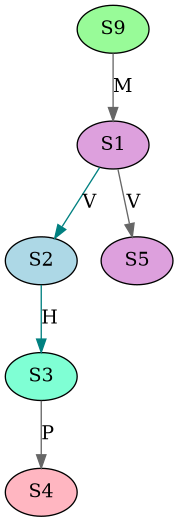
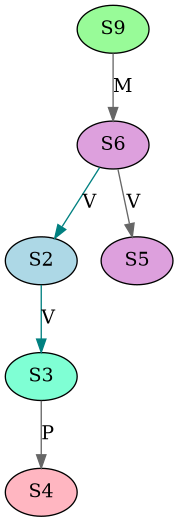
(113, 145) -> (113, 145)
(50, 319) -> (48, 319)
